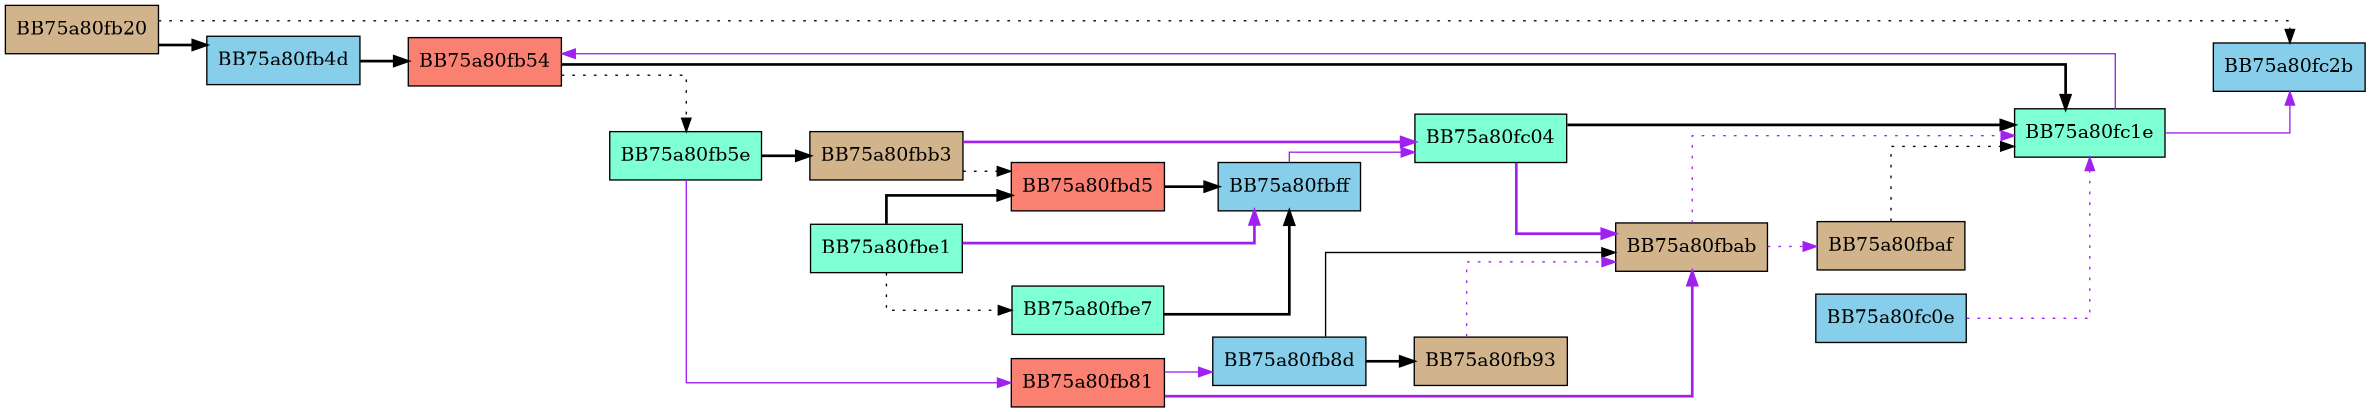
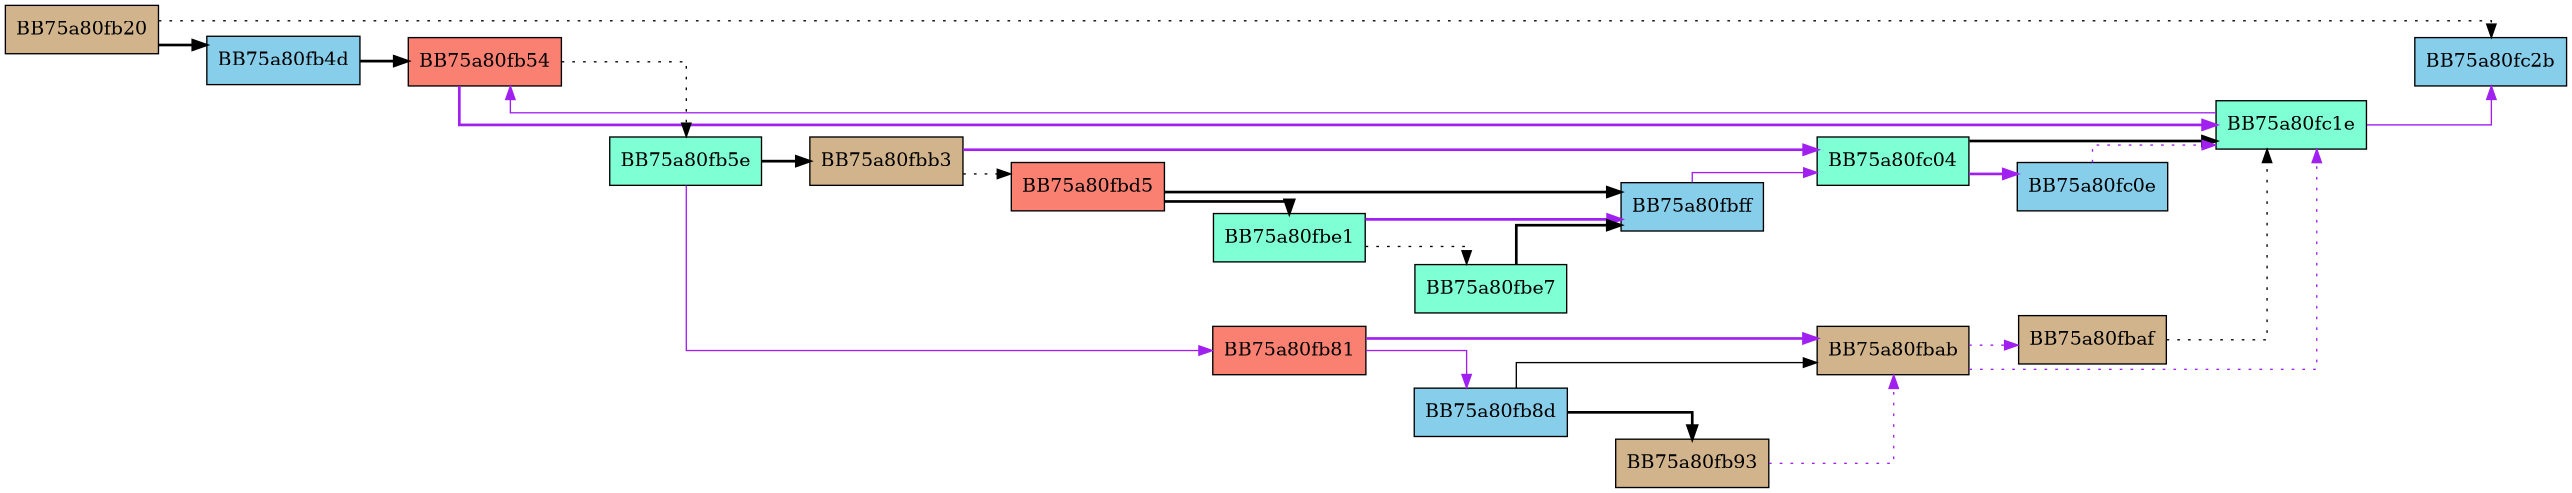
(1329, 64) -> (1312, 125)
(928, 195) -> (1228, 201)
(1524, 234) -> (1986, 174)
